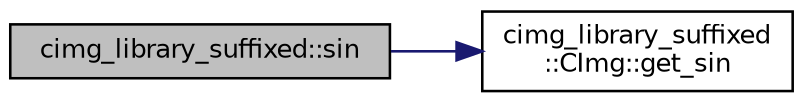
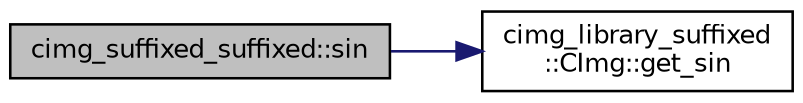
(200, 51) -> (200, 51)
